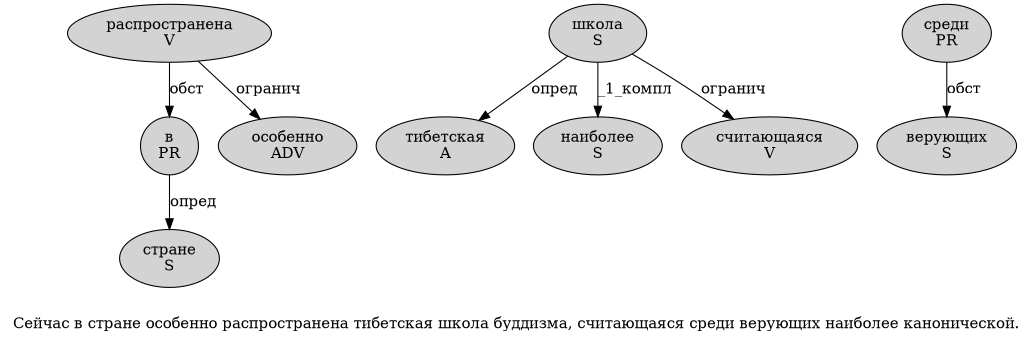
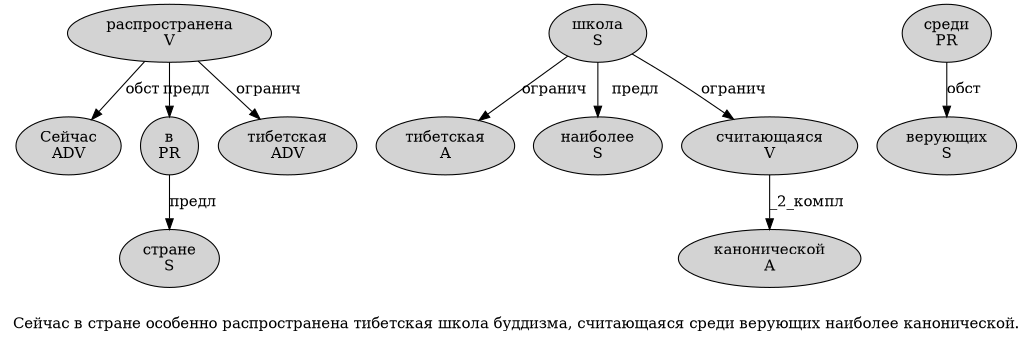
(187, 90) -> (187, 90)
(554, 90) -> (554, 90)
(635, 90) -> (635, 90)
none -> (69, 146)
(288, 146) -> (288, 146)
(193, 202) -> (193, 202)
none -> (770, 258)
